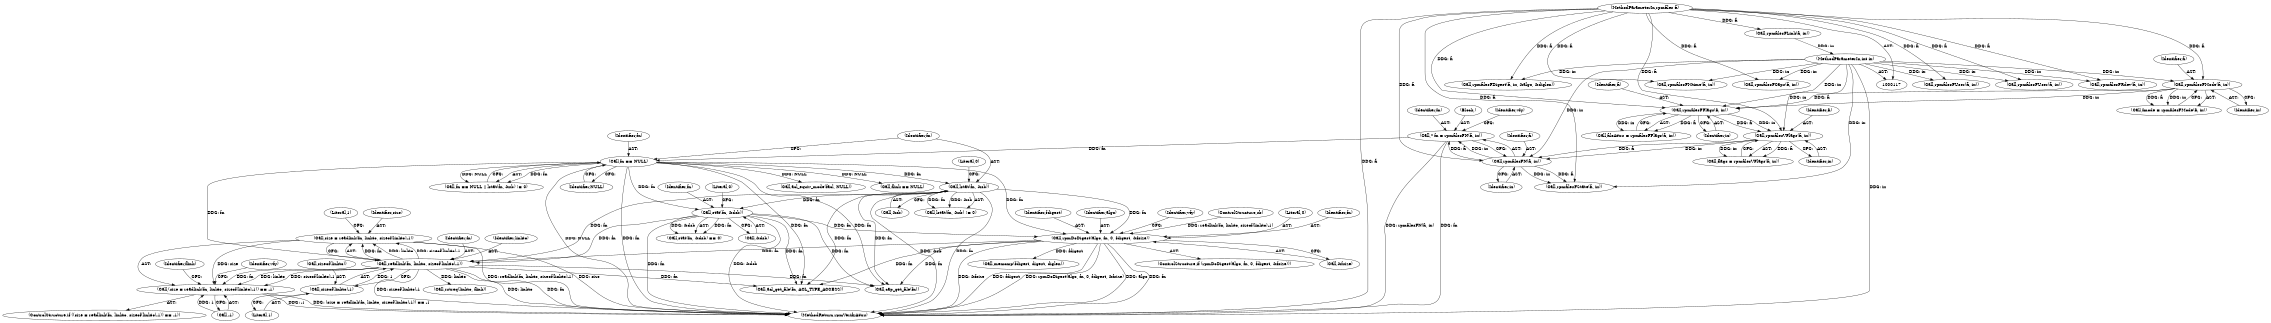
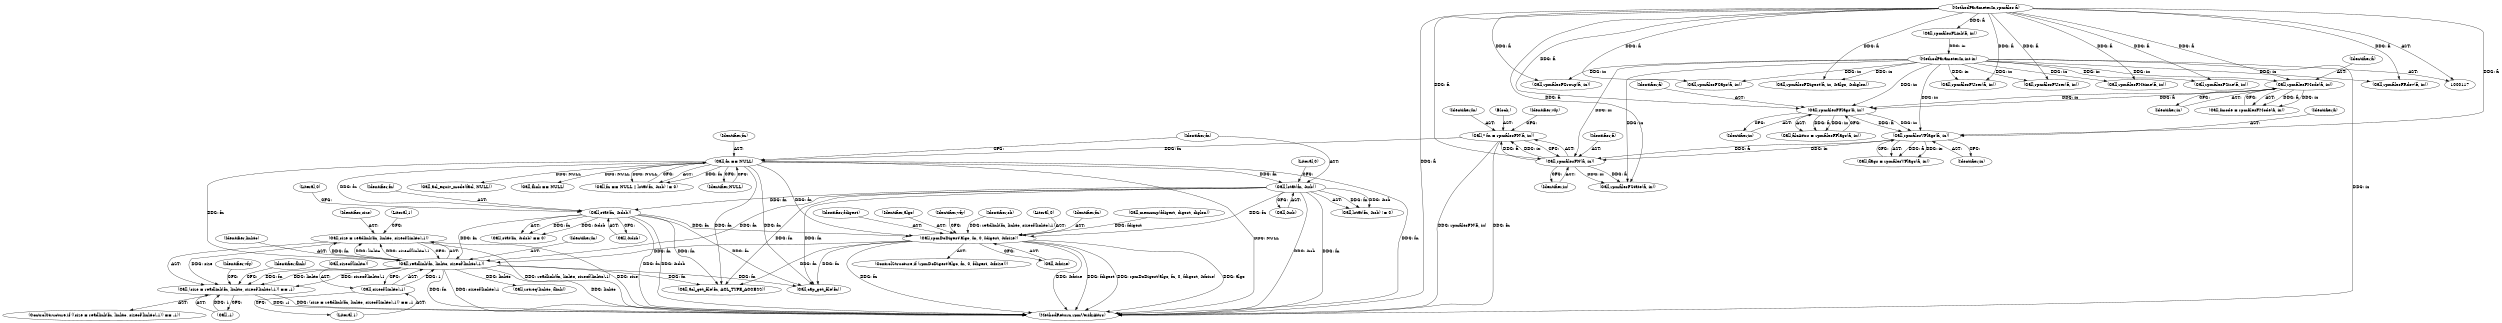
none -> (1561, 85)
none -> (2221, 85)
(1241, 213) -> (1000, 213)
(1056, 249) -> (1085, 228)
